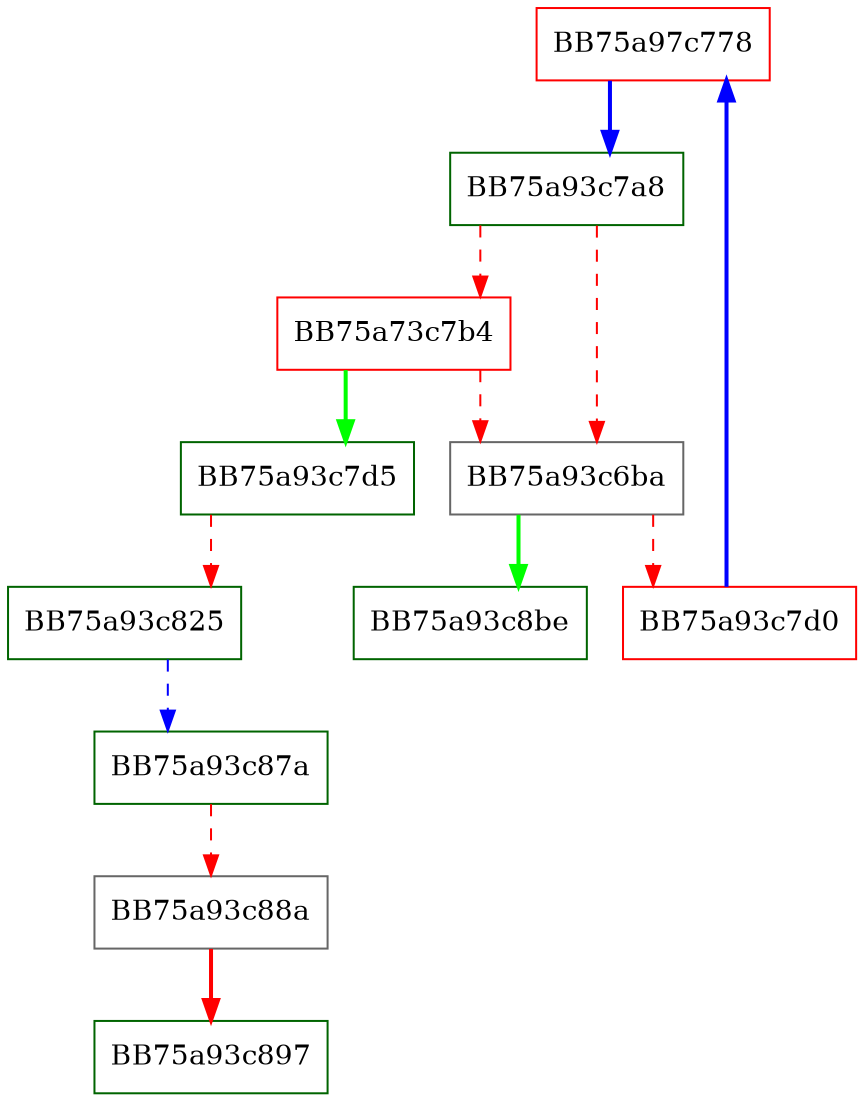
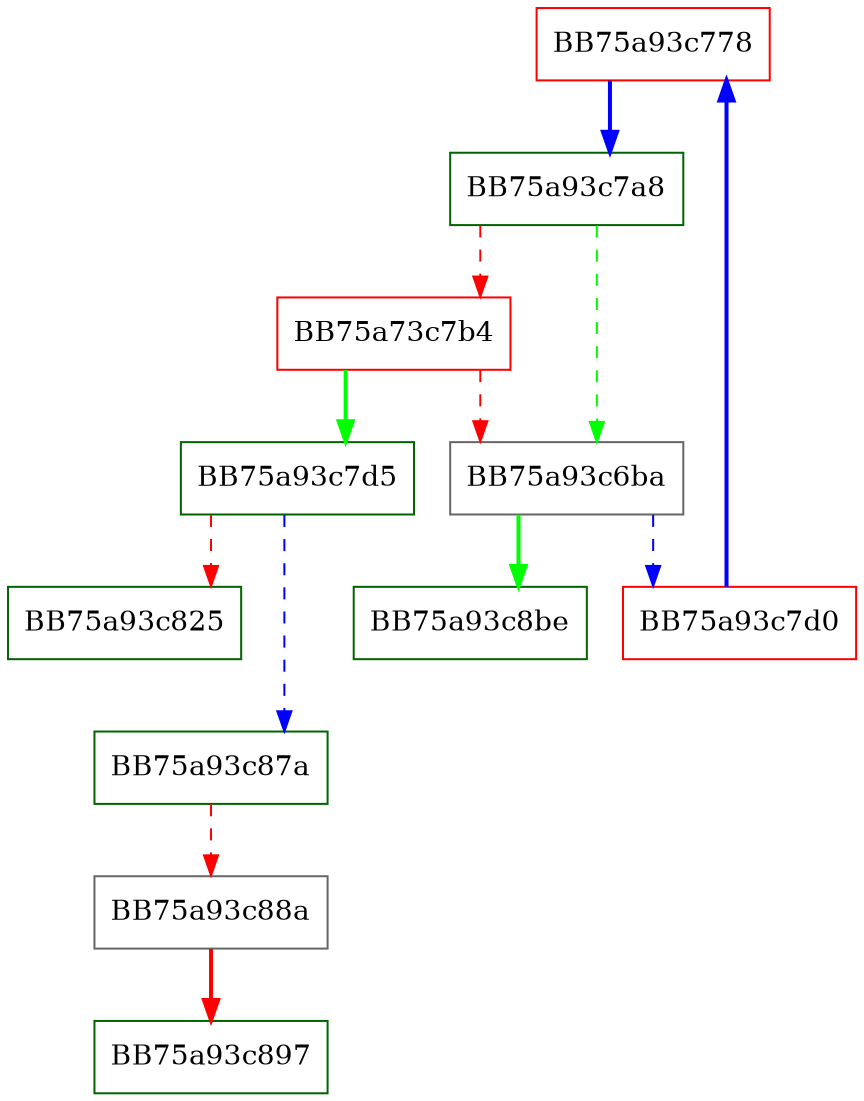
(653, 44) -> (653, 44)
(597, 324) -> (597, 324)
(653, 540) -> (653, 540)
(168, 685) -> (284, 613)
